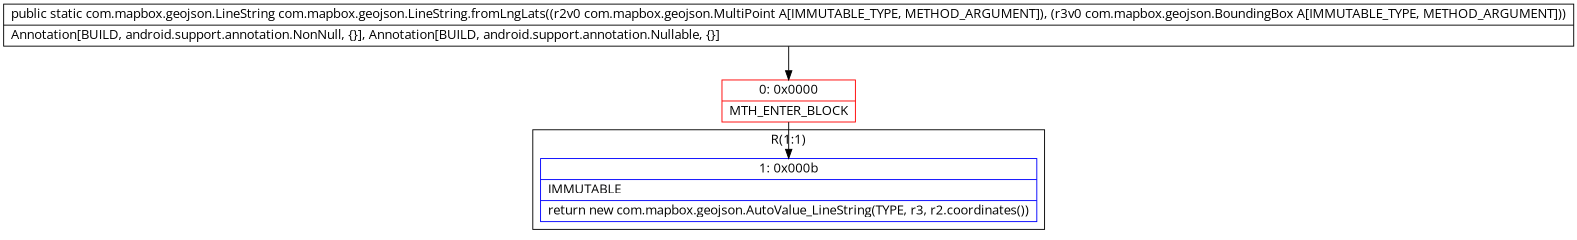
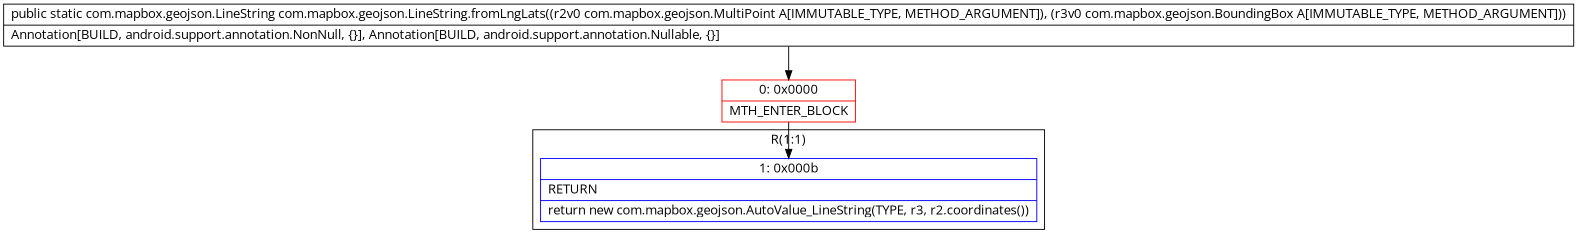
(585, 190) -> (573, 190)
